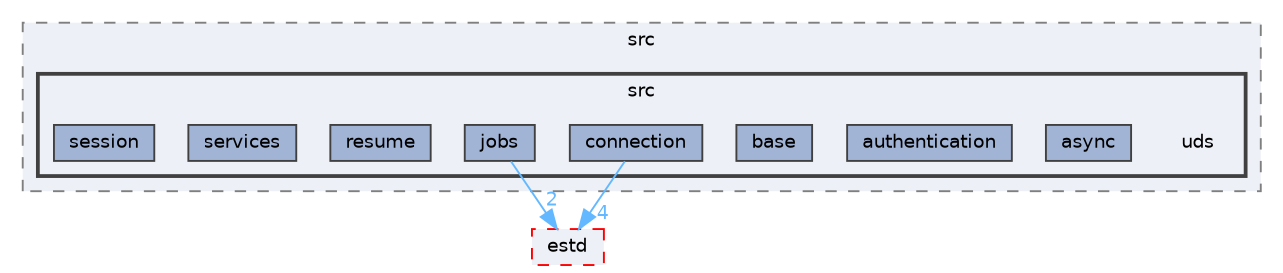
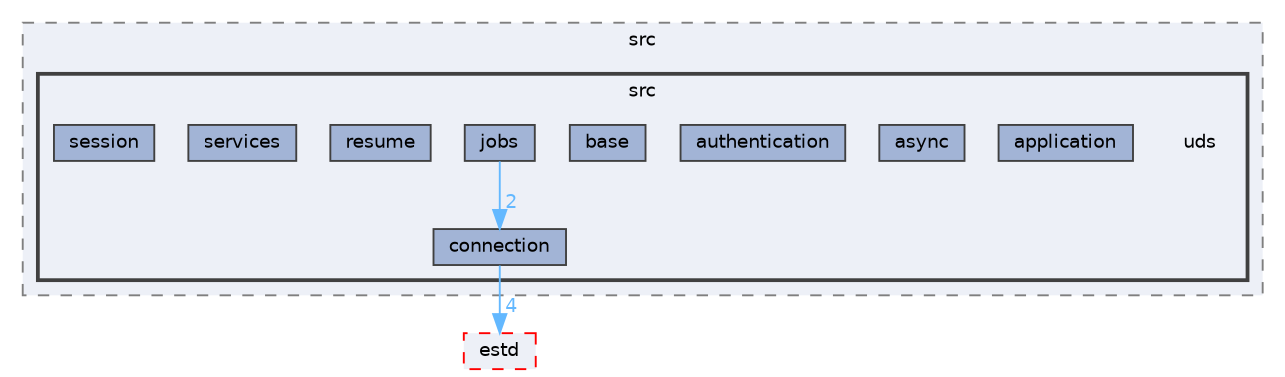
none -> (1066, 143)
(529, 187) -> (500, 186)
